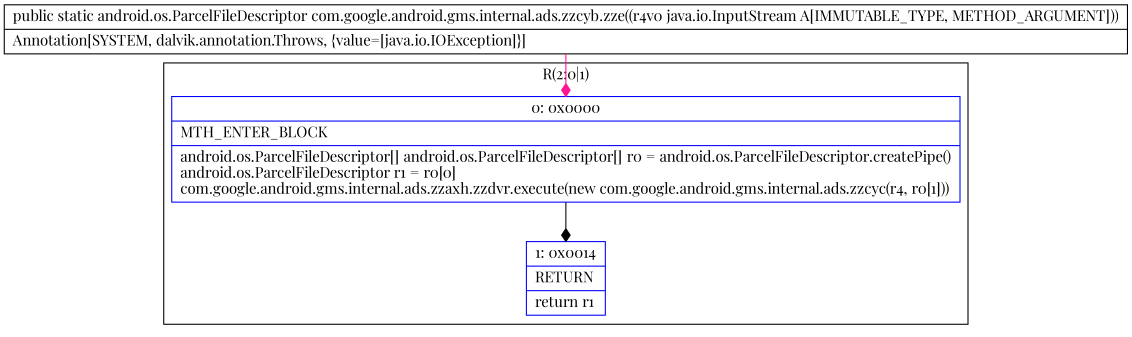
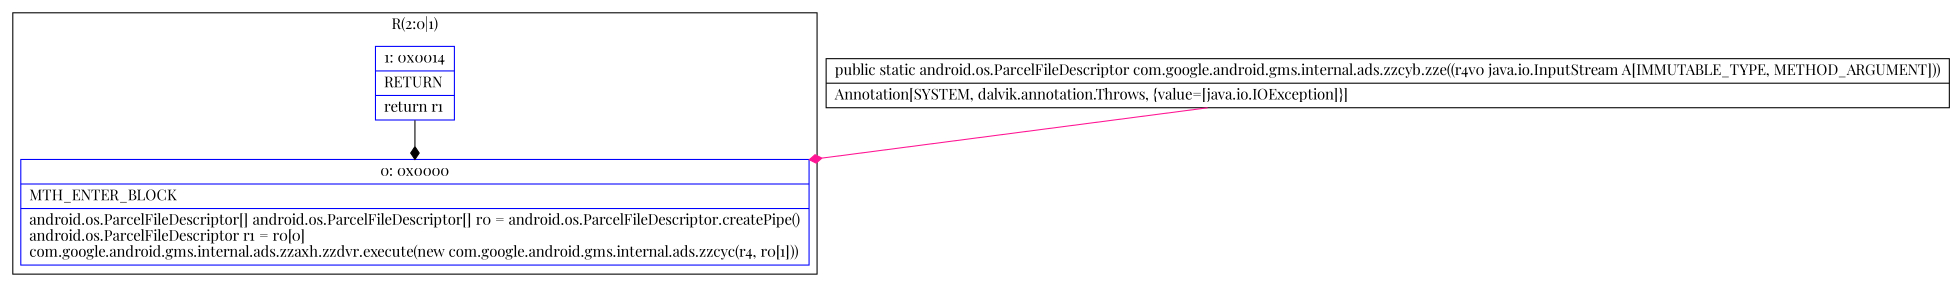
(566, 215) -> (415, 133)
